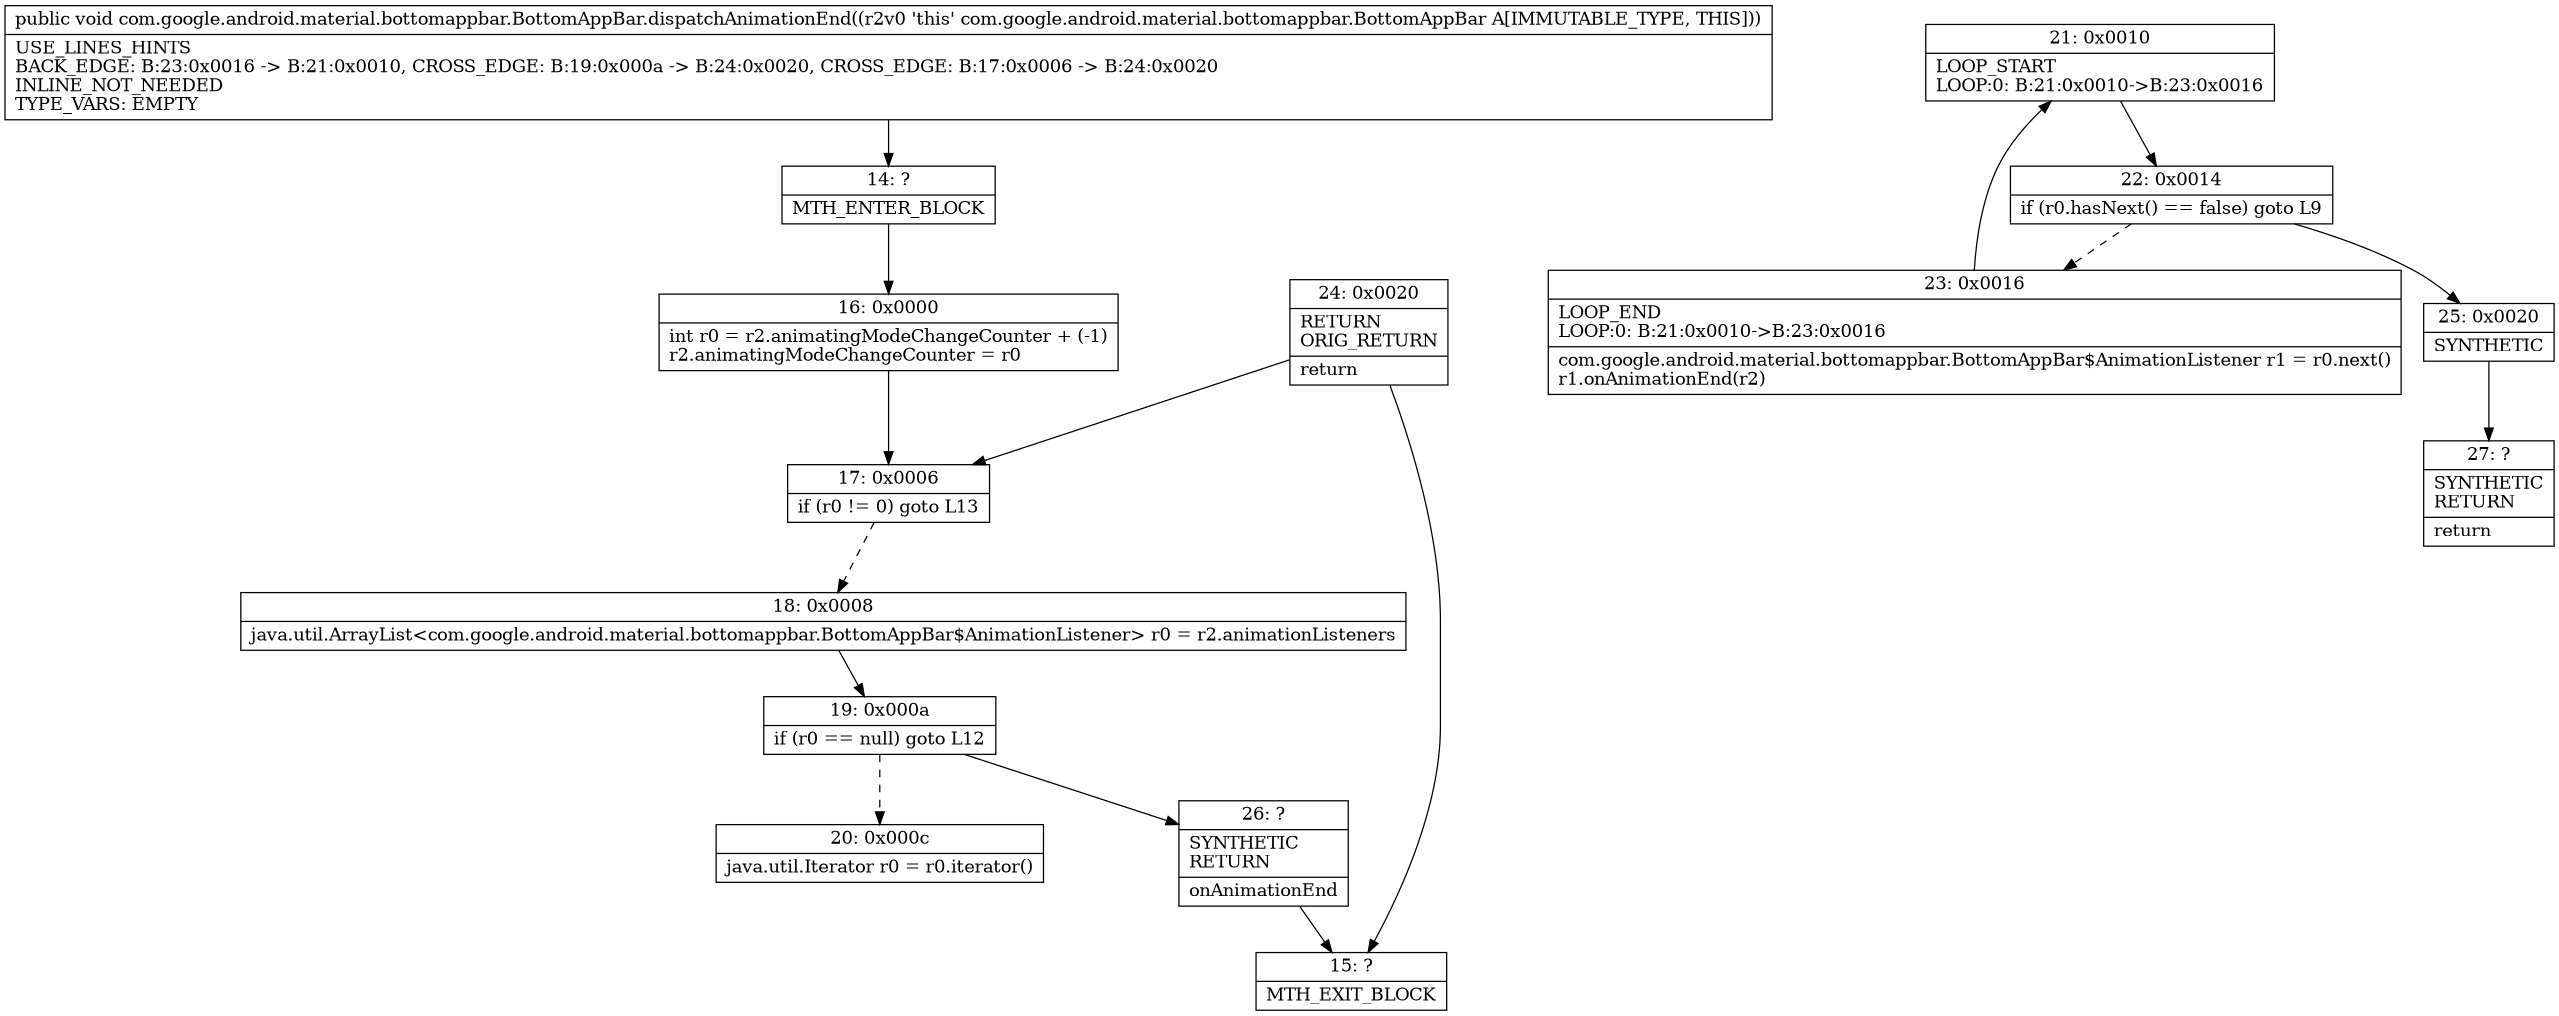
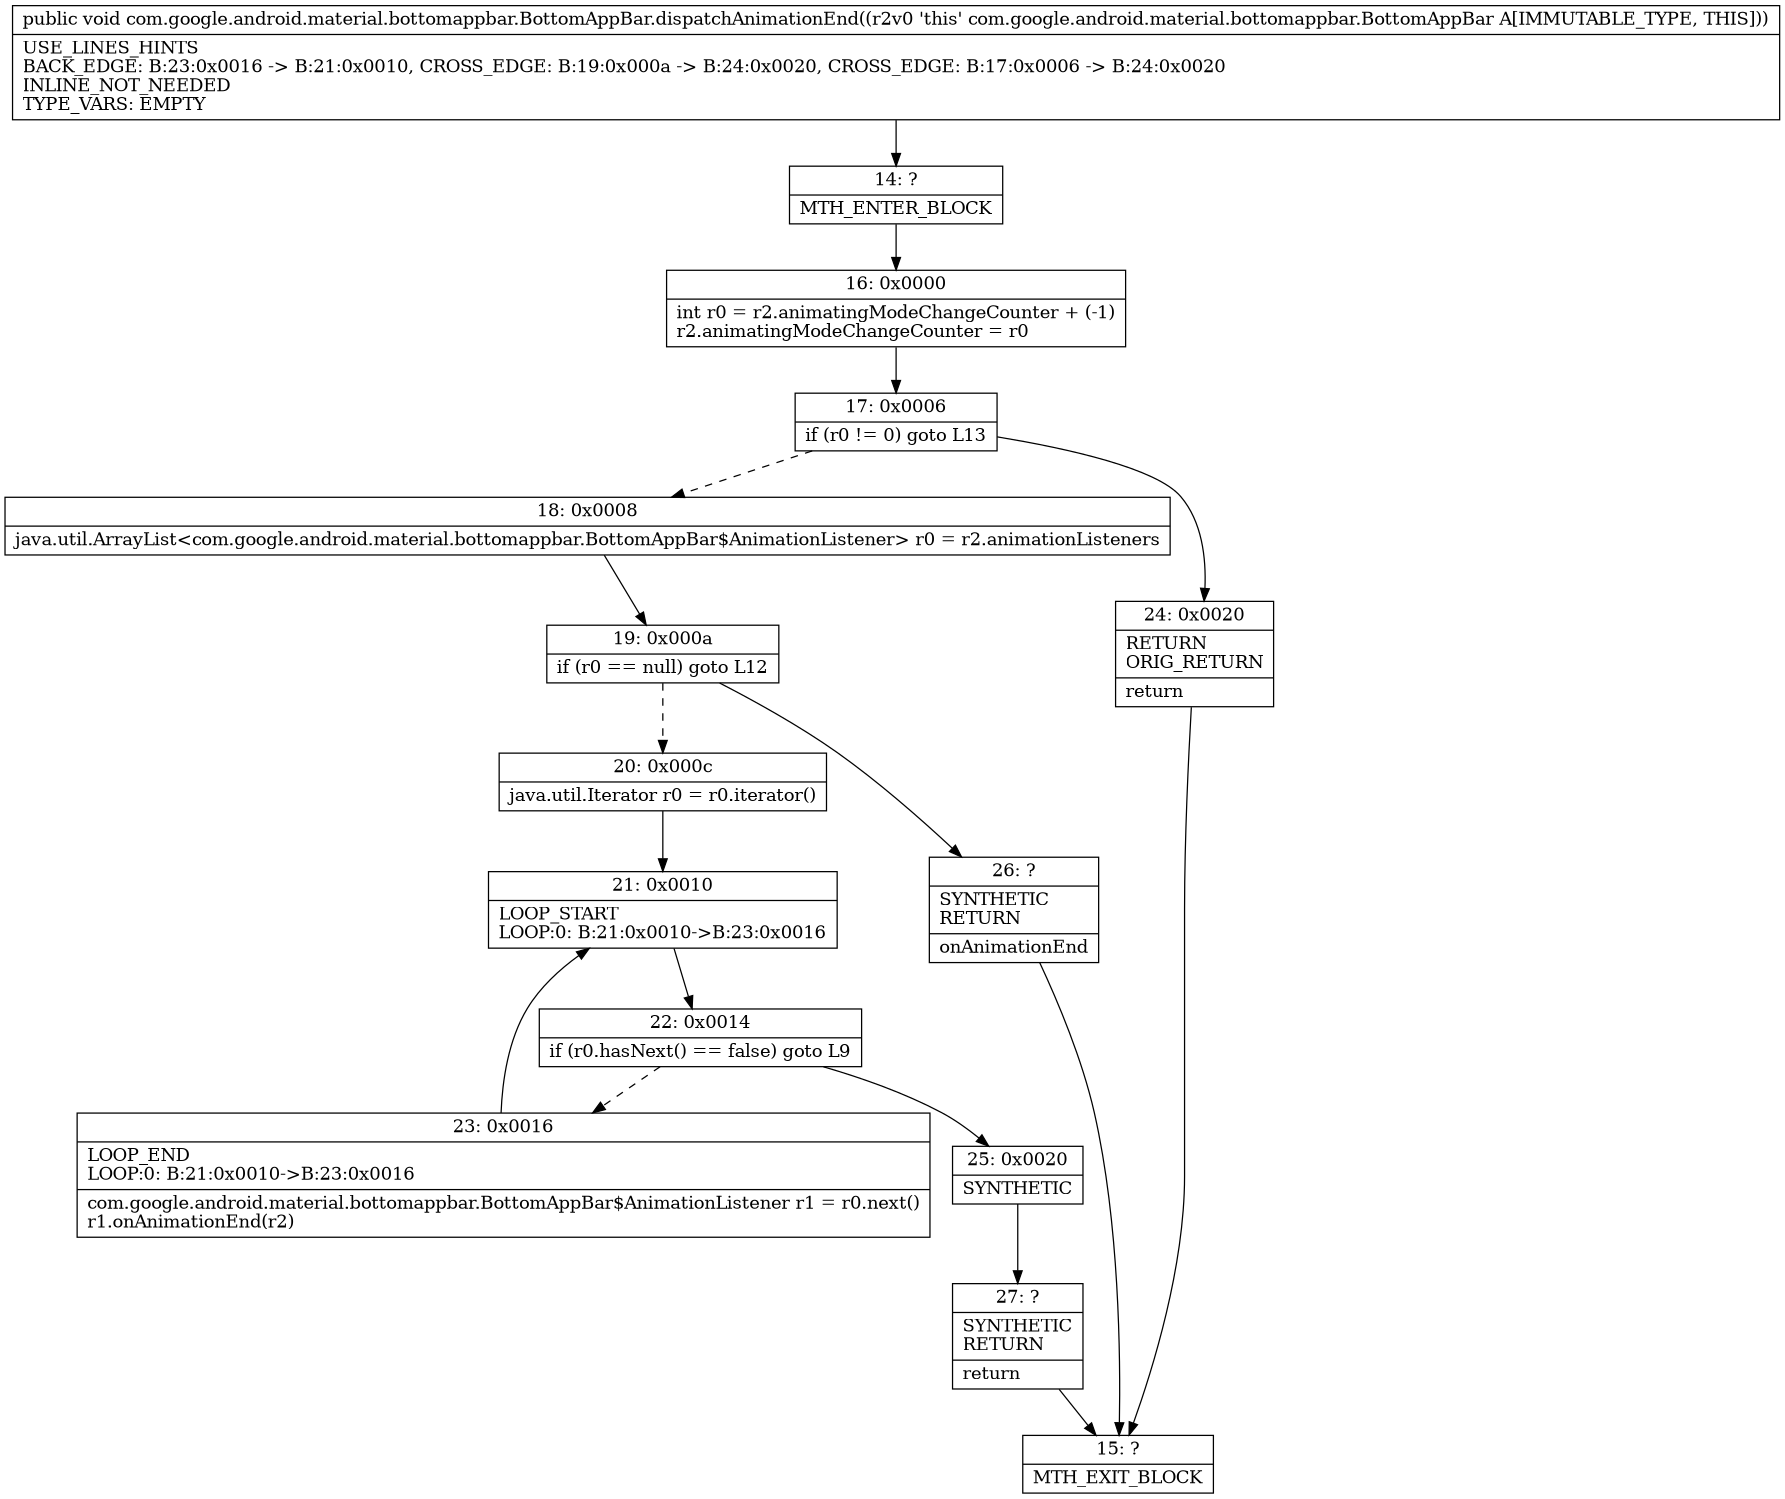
(1137, 410) -> (1139, 472)
none -> (663, 835)
none -> (1074, 1407)
